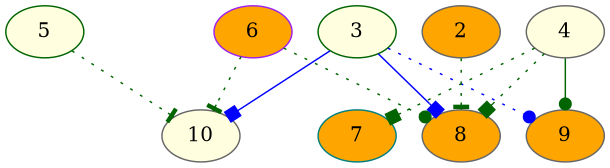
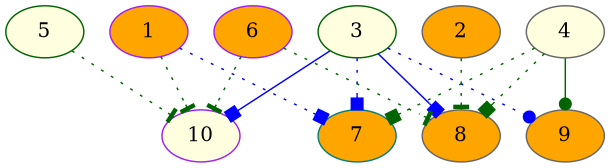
none -> (149, 32)
none -> (357, 74)
(352, 81) -> (348, 80)
(201, 136) -> (201, 136)
